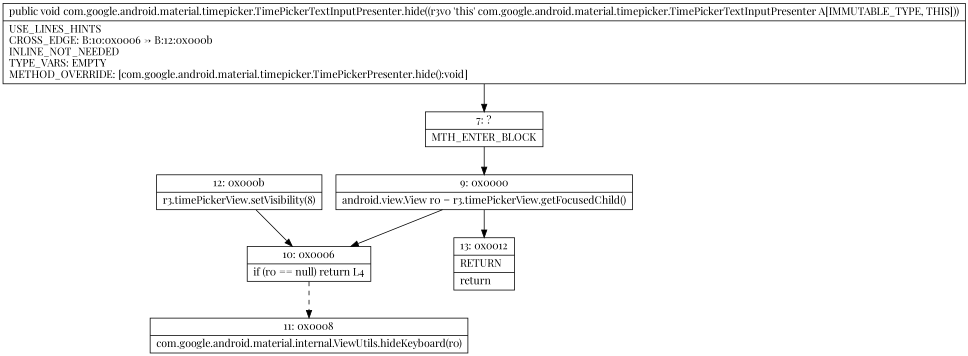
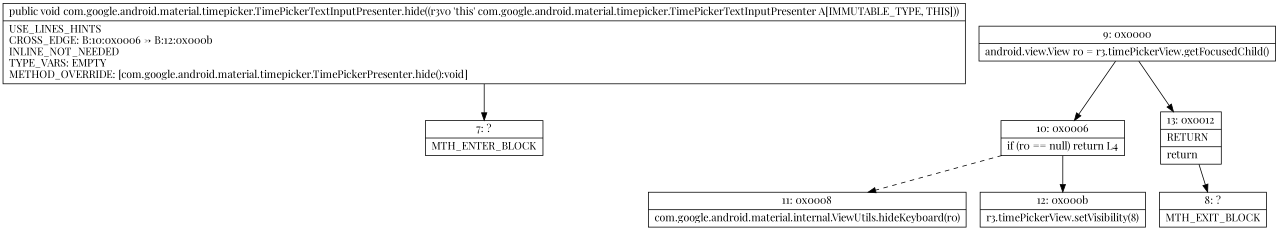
(484, 157) -> none
none -> (1213, 210)
(271, 225) -> (1063, 170)
